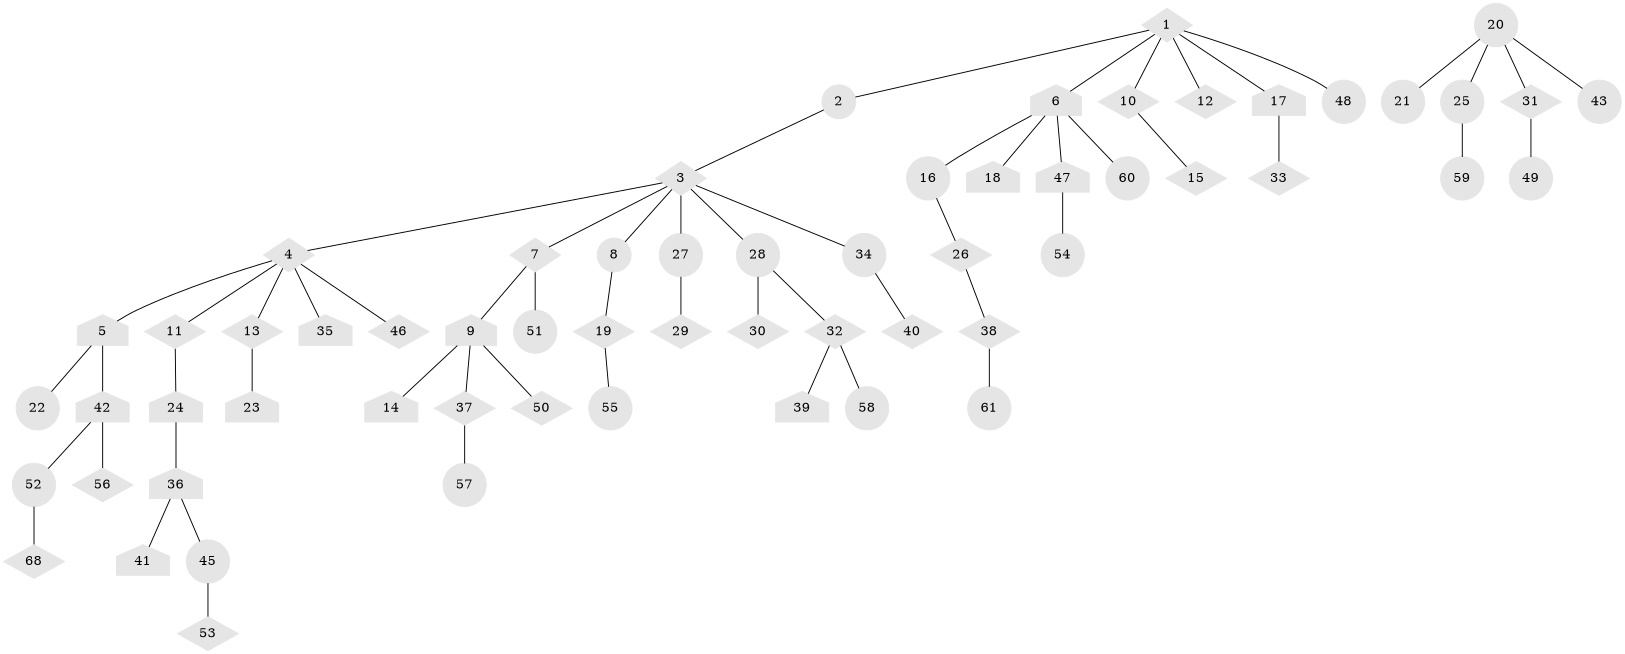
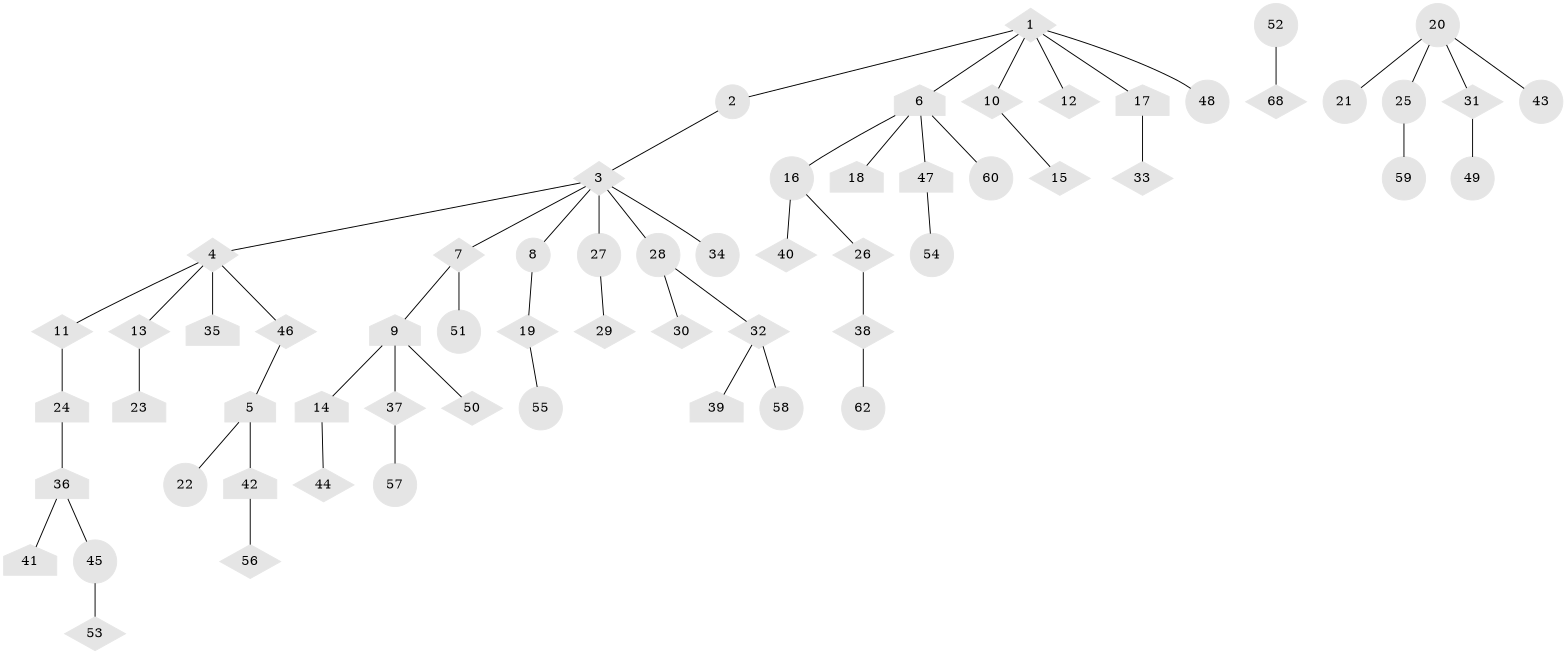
(193, 287) -> (268, 370)
(890, 296) -> (789, 219)
(989, 408) -> (863, 408)
(69, 445) -> none
none -> (324, 485)
